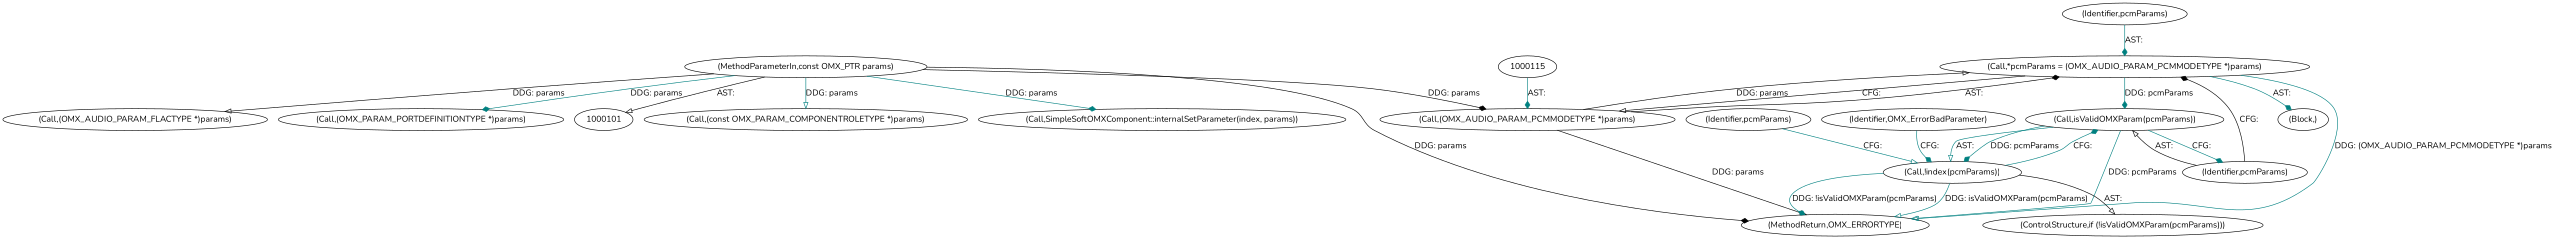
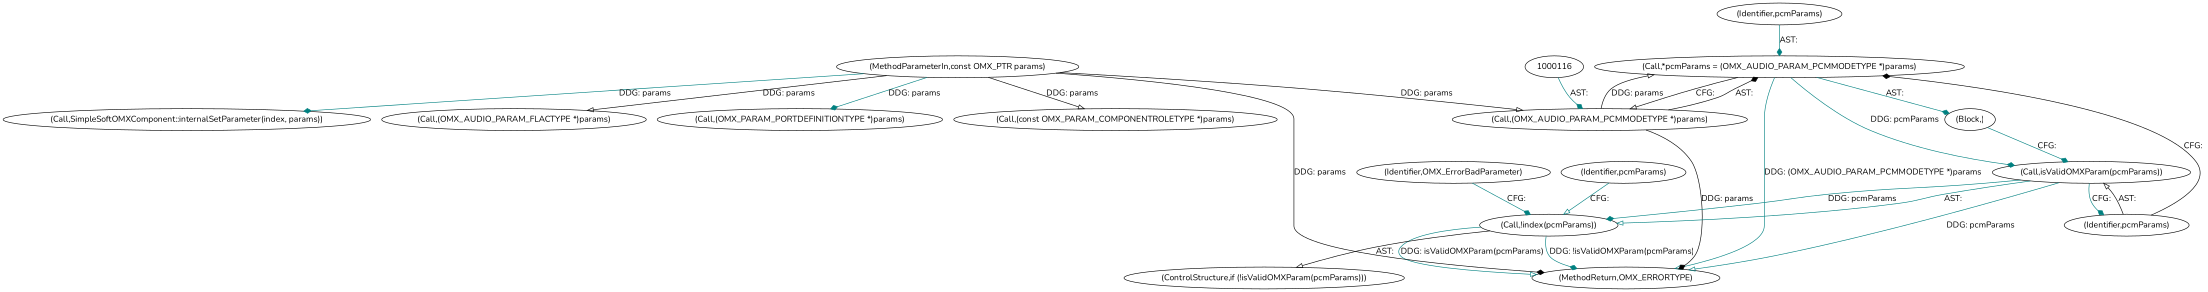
(1527, 67) -> (1554, 67)
(1244, 80) -> (1289, 88)
(806, 90) -> (1033, 92)
(604, 120) -> none
(2050, 154) -> (2024, 143)
(1679, 172) -> (1700, 187)
